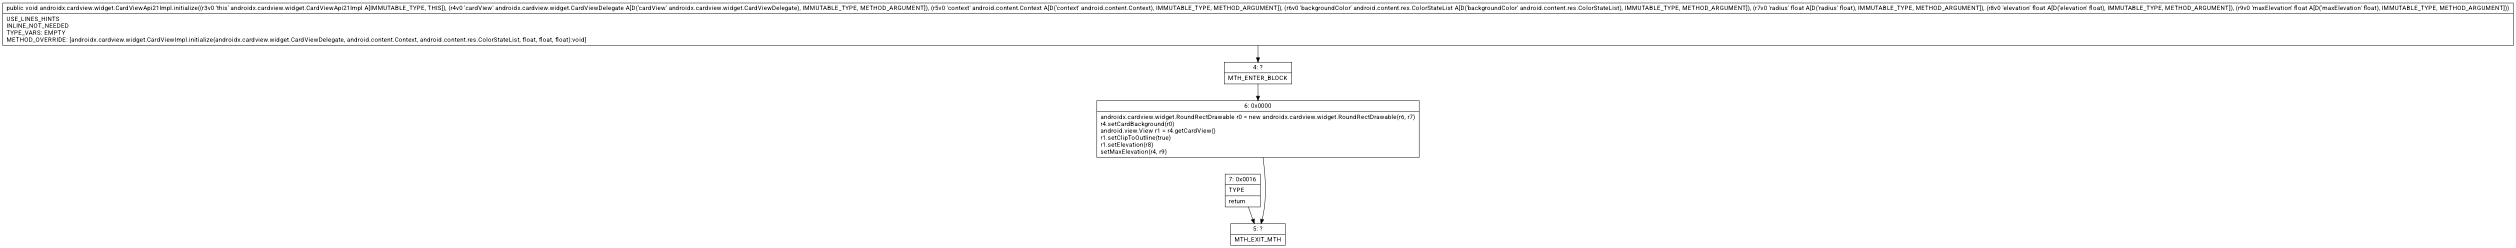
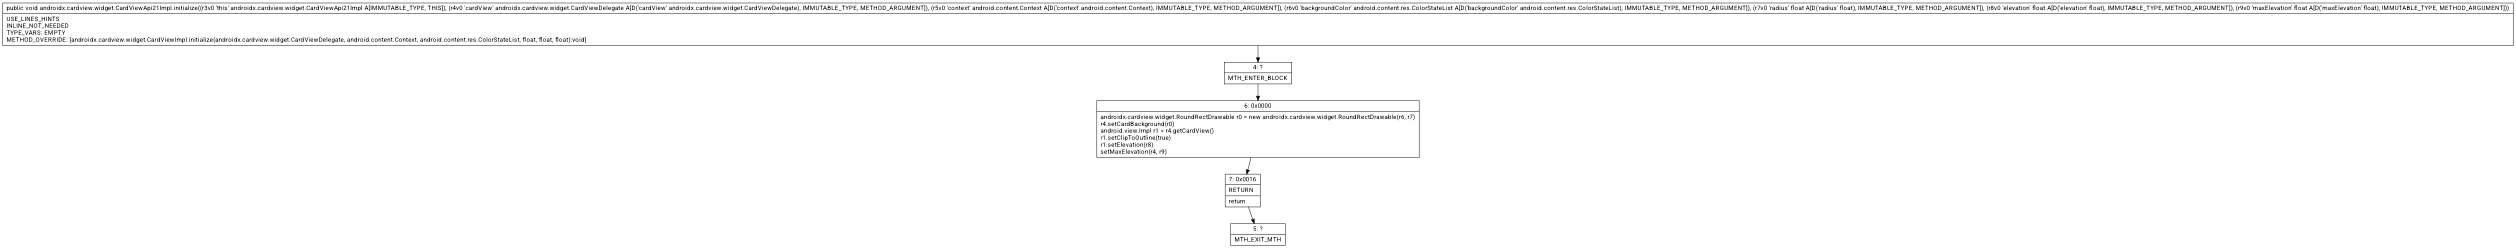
(1158, 131) -> (1157, 131)
(1265, 188) -> (1249, 164)
(1237, 190) -> (1241, 190)
